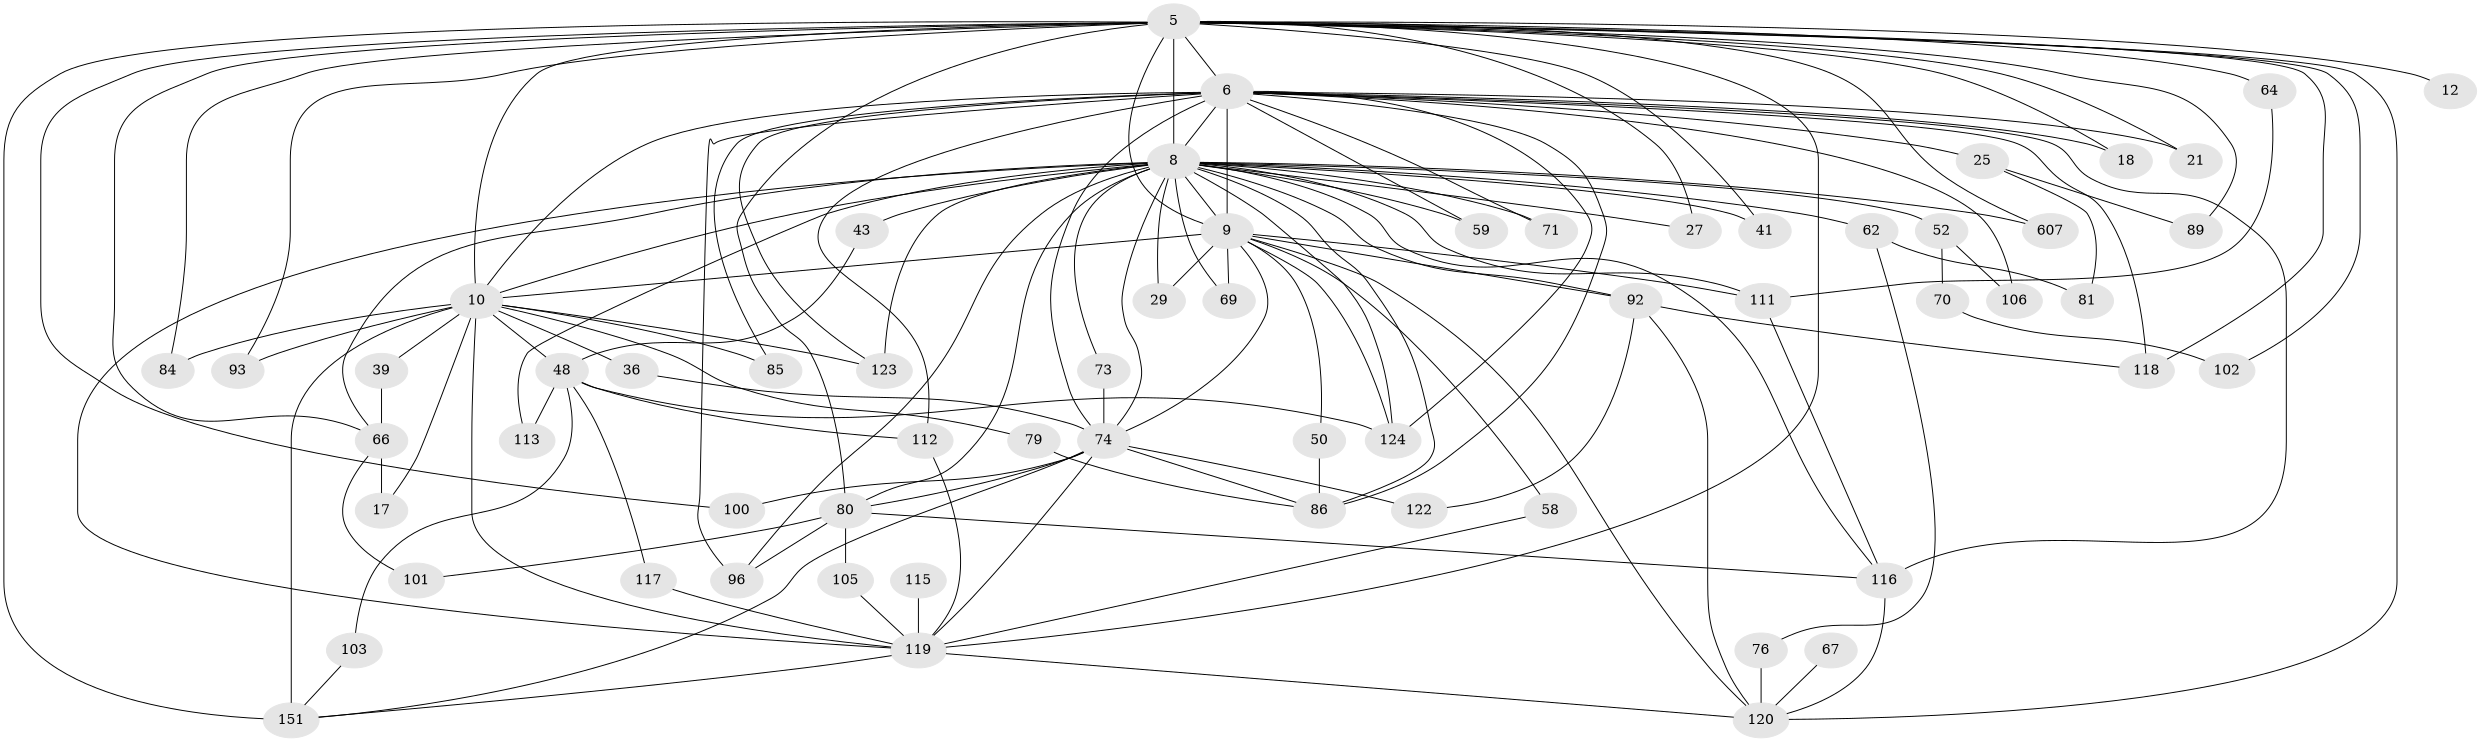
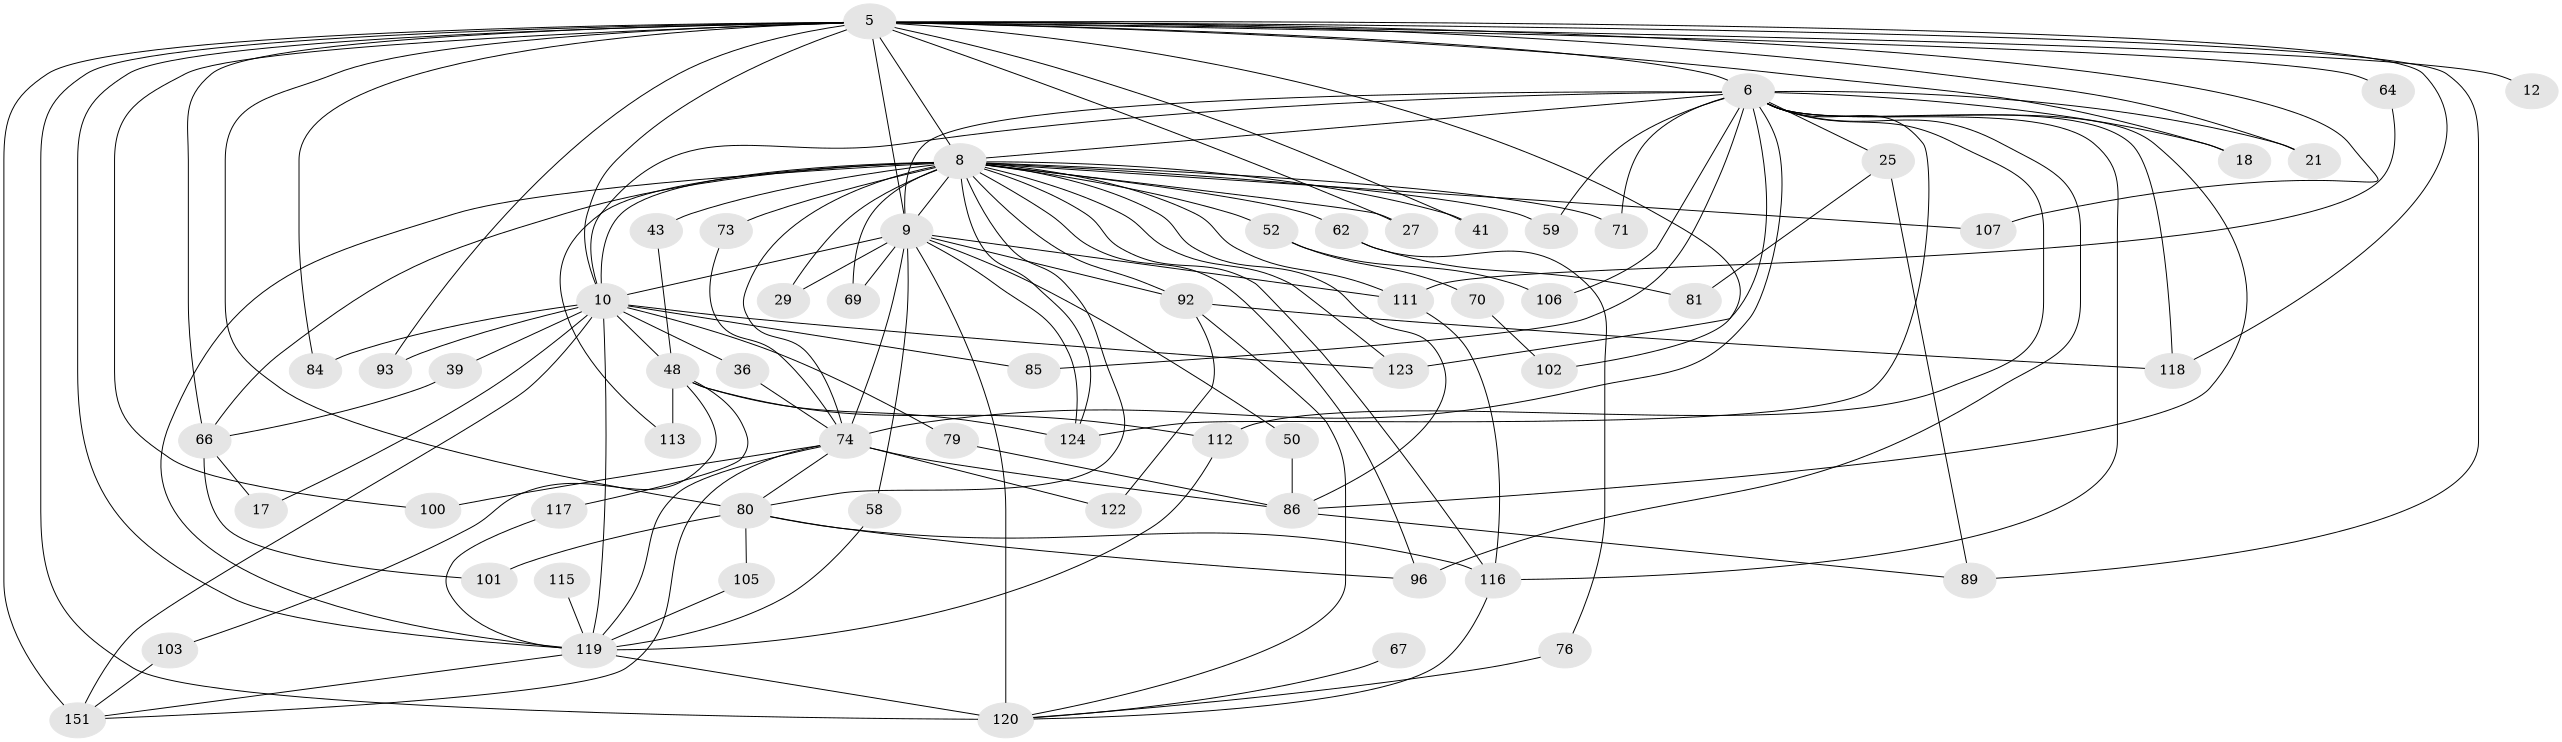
(2050, 231) -> (1988, 231)
none -> (1631, 546)
